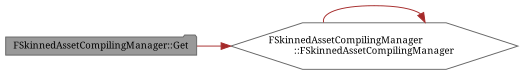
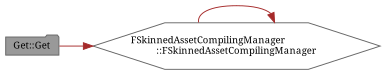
(101, 46) -> (32, 46)
